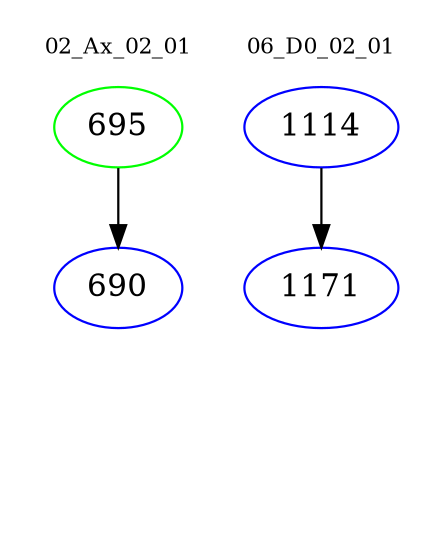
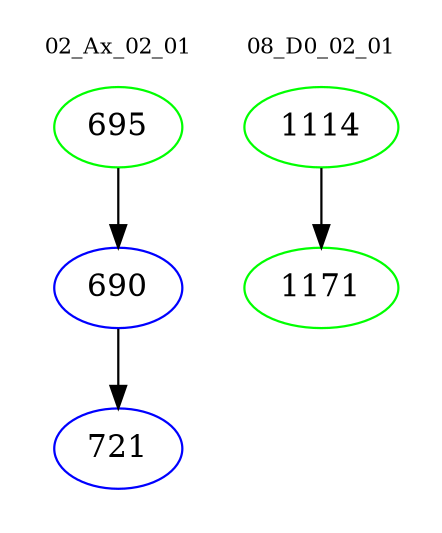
(321, 48) -> (321, 48)
(321, 127) -> (321, 127)
(321, 288) -> (321, 288)
none -> (118, 449)
